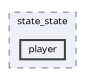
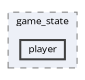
(43, 22) -> (43, 22)
